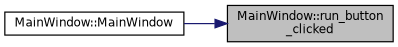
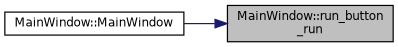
(310, 24) -> (310, 24)
